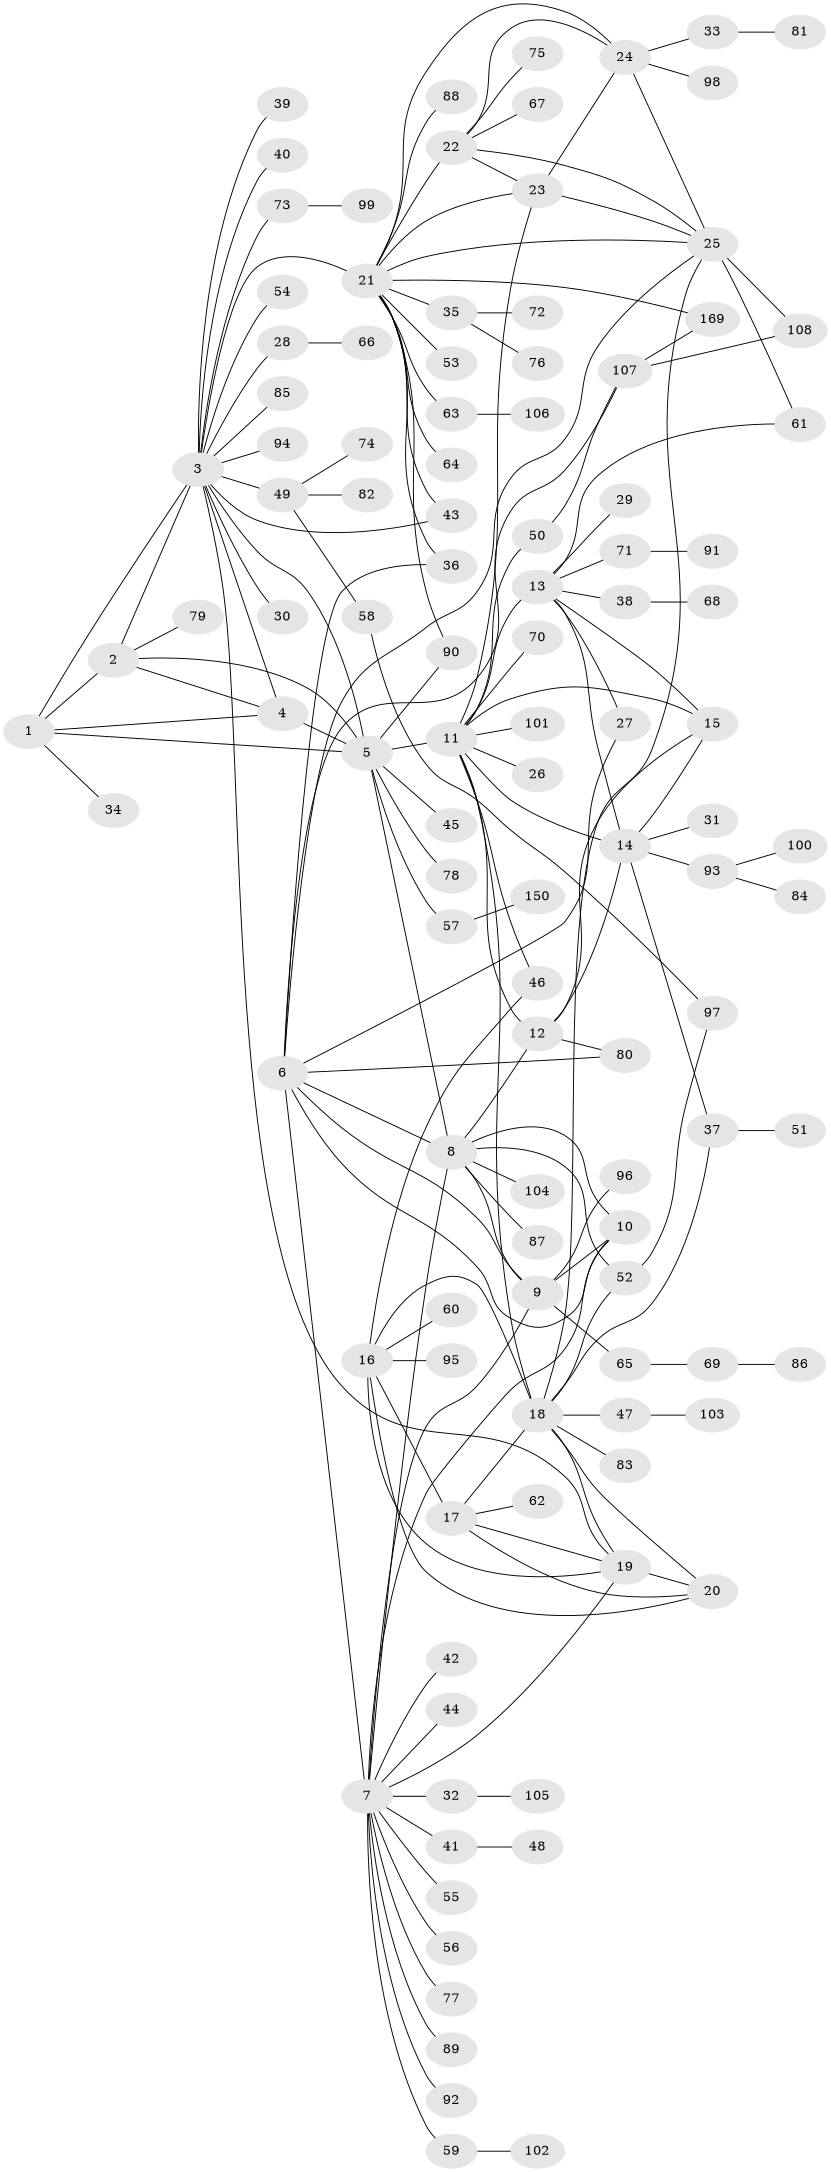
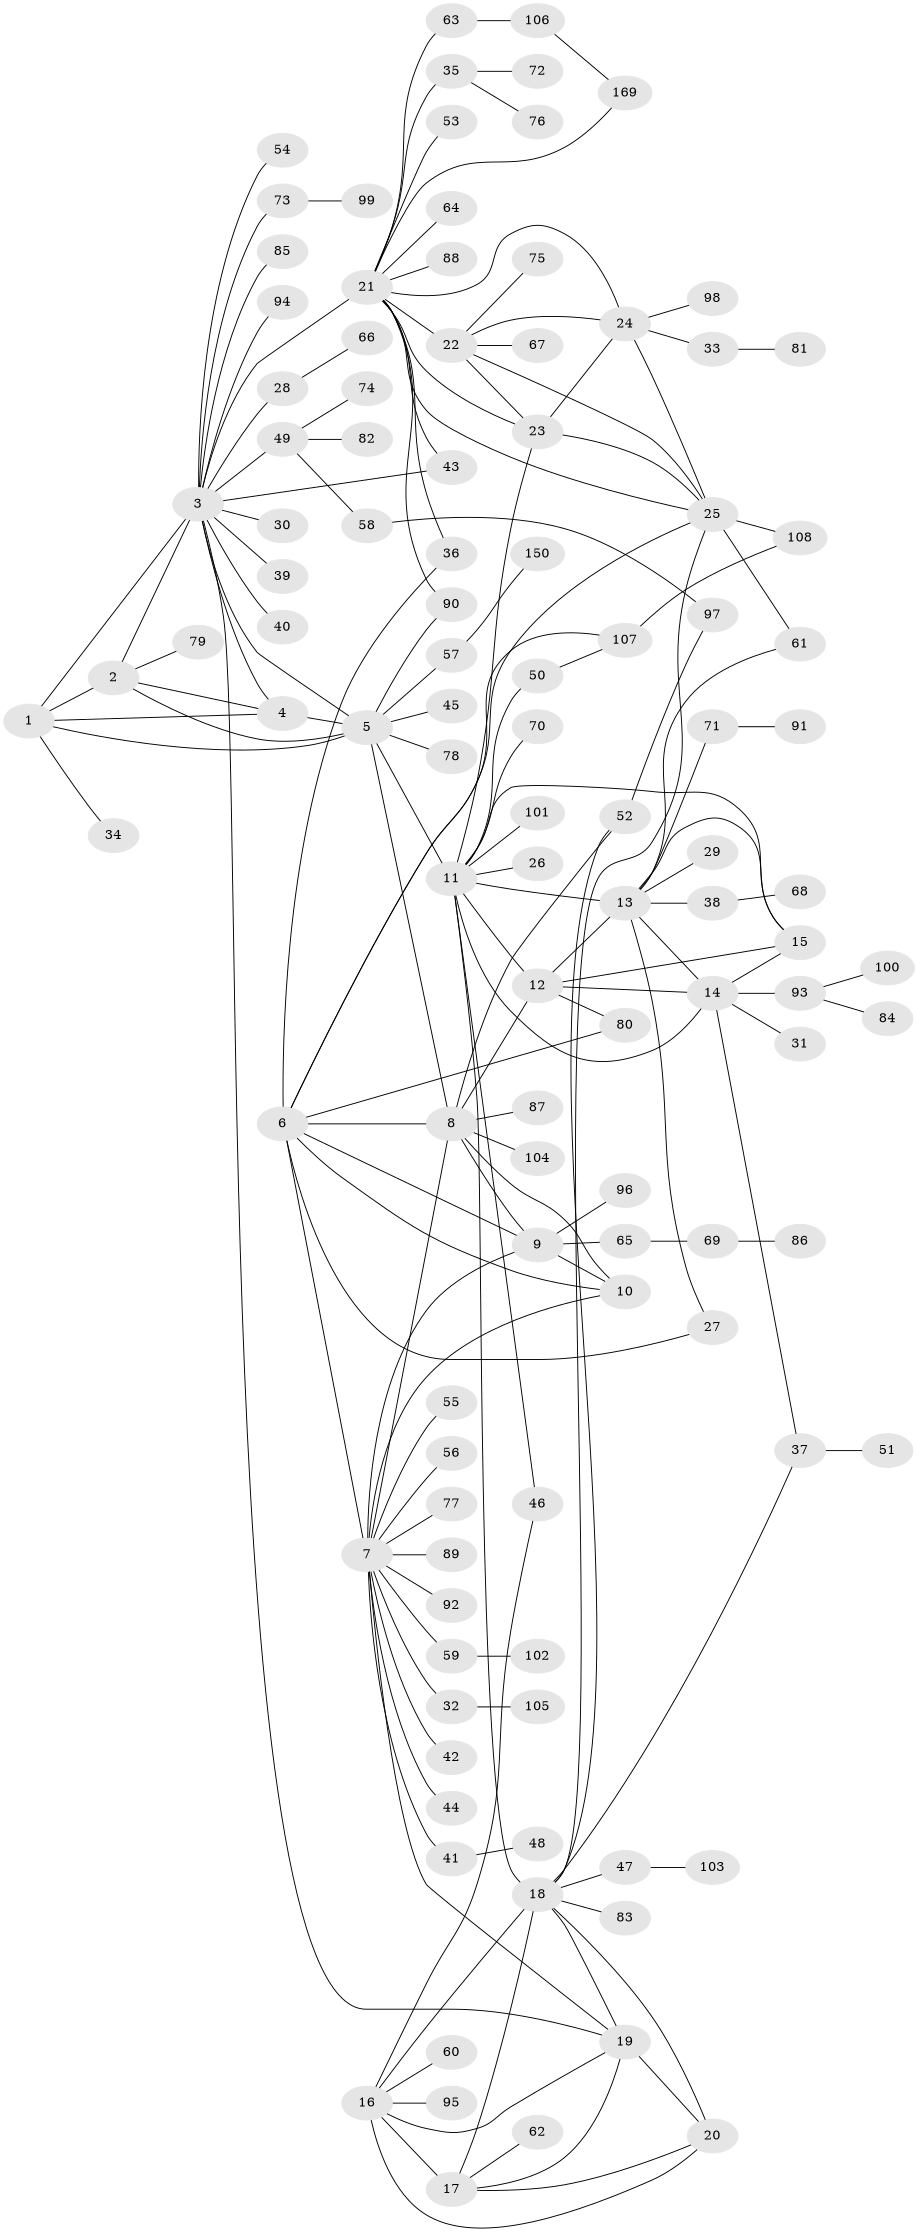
(669, 345) -> (582, 57)
none -> (591, 935)
